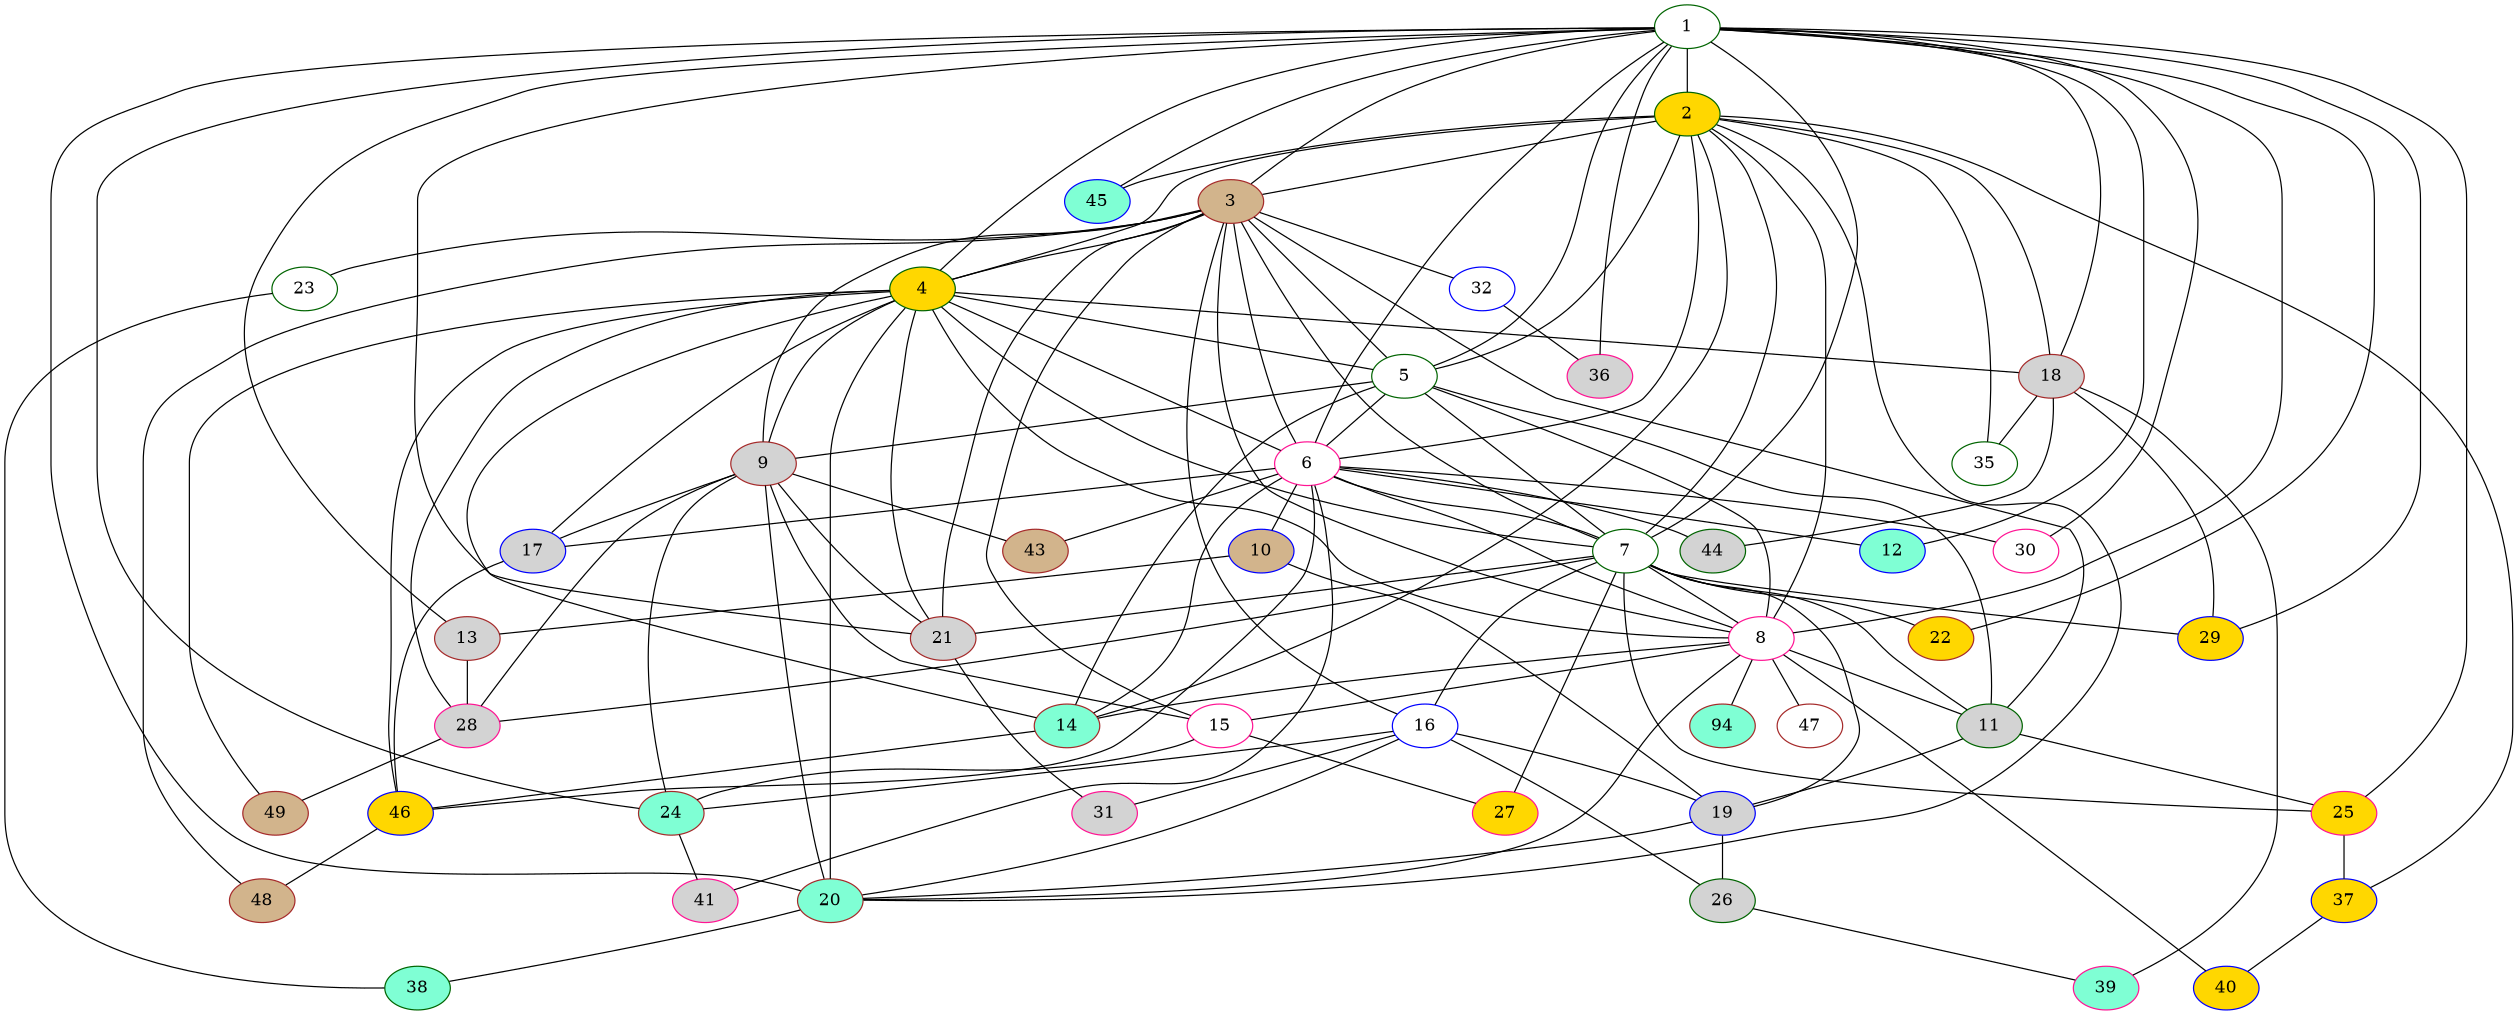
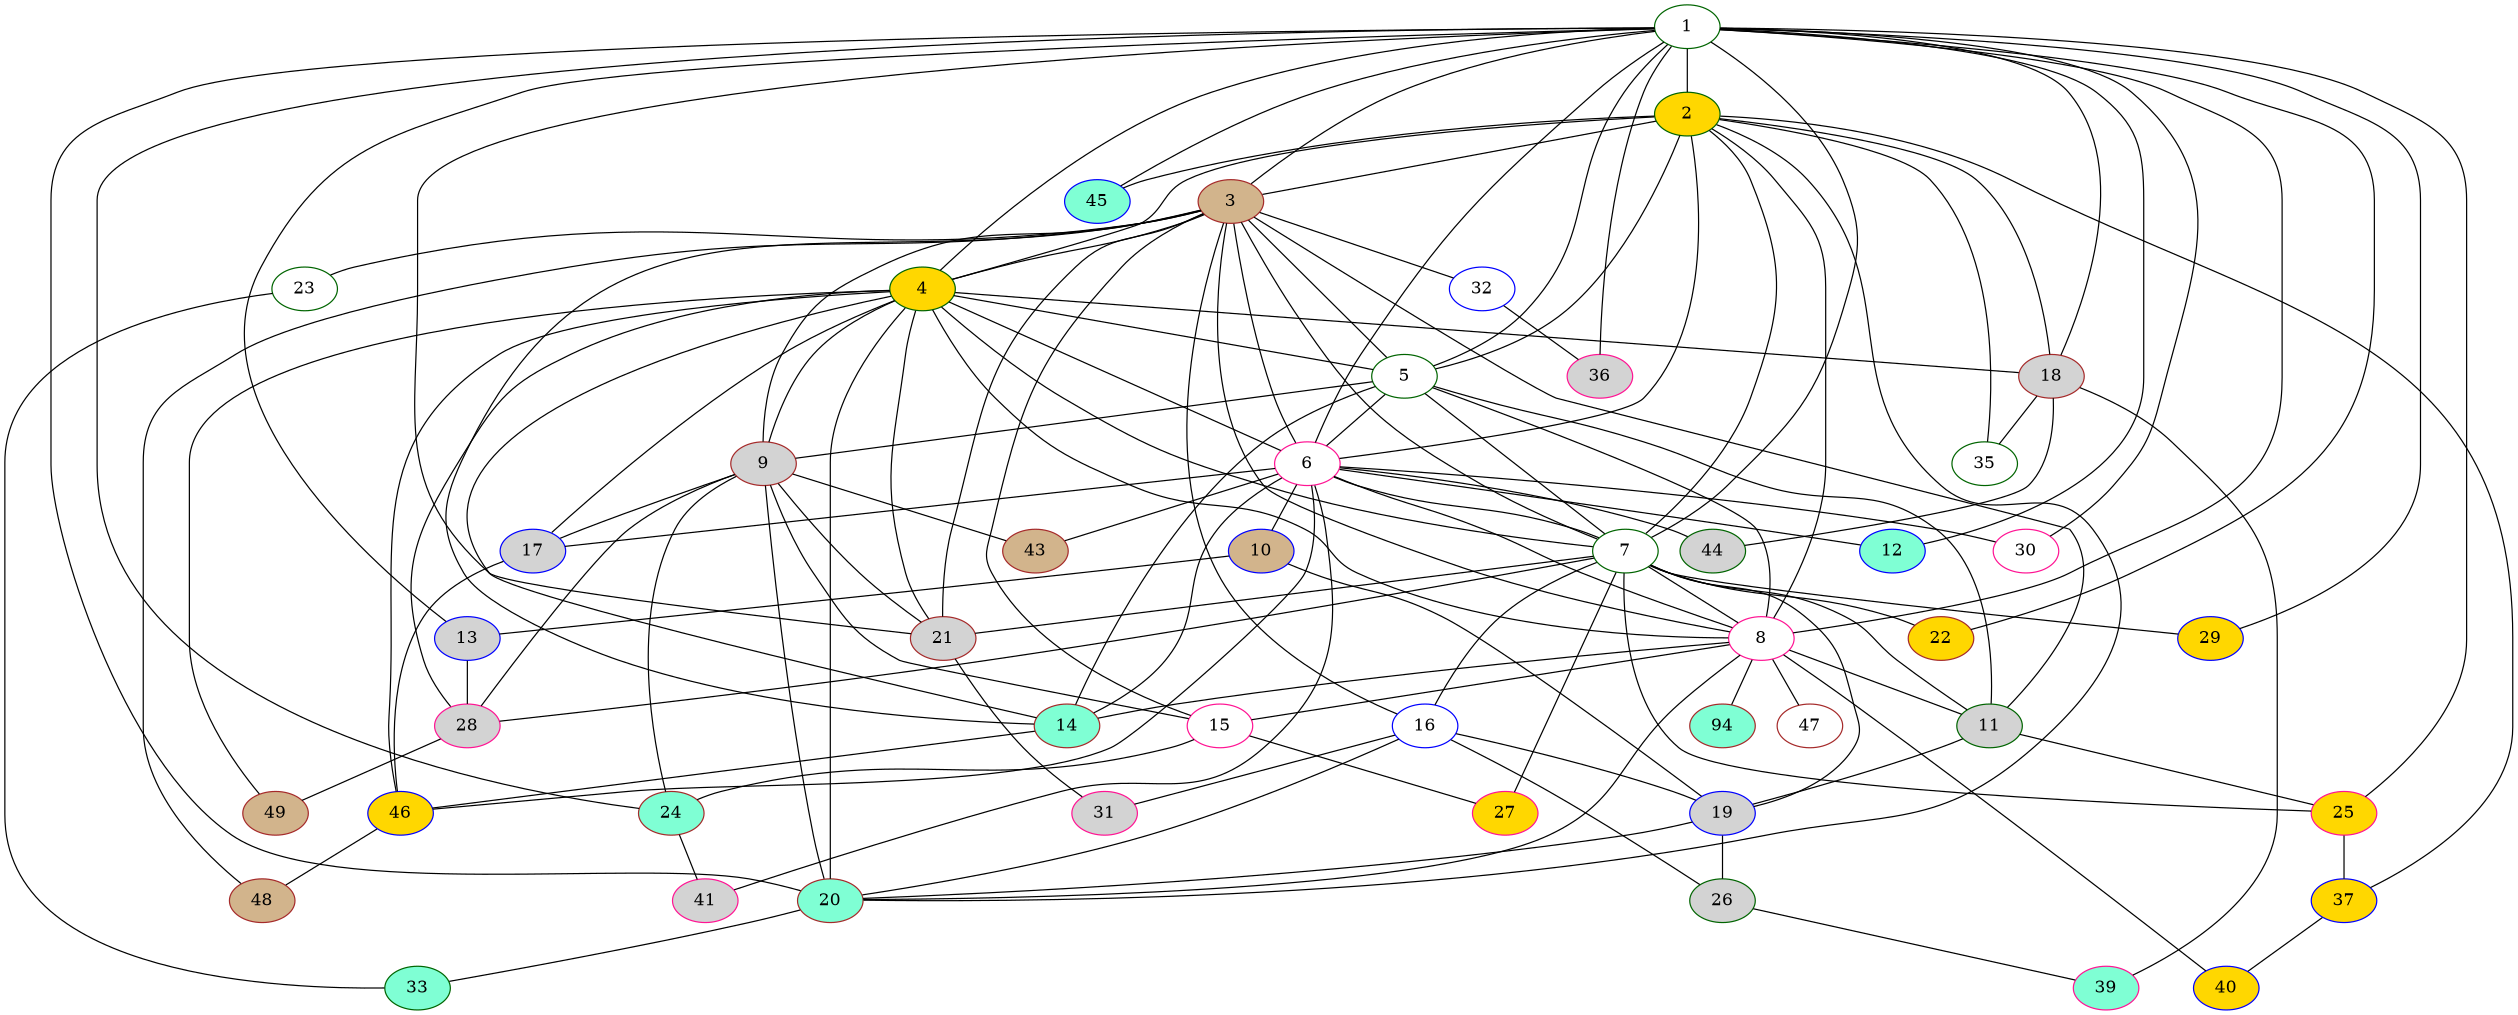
(2176, 486) -> none
(1547, 509) -> (511, 380)
(467, 639) -> (467, 639)
(1135, 763) -> none
(418, 988) -> (418, 988)
